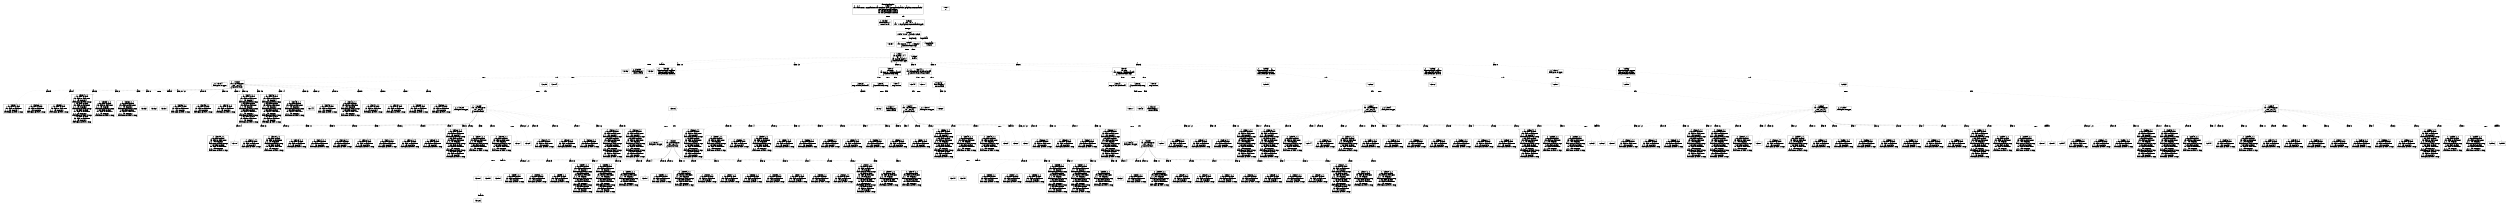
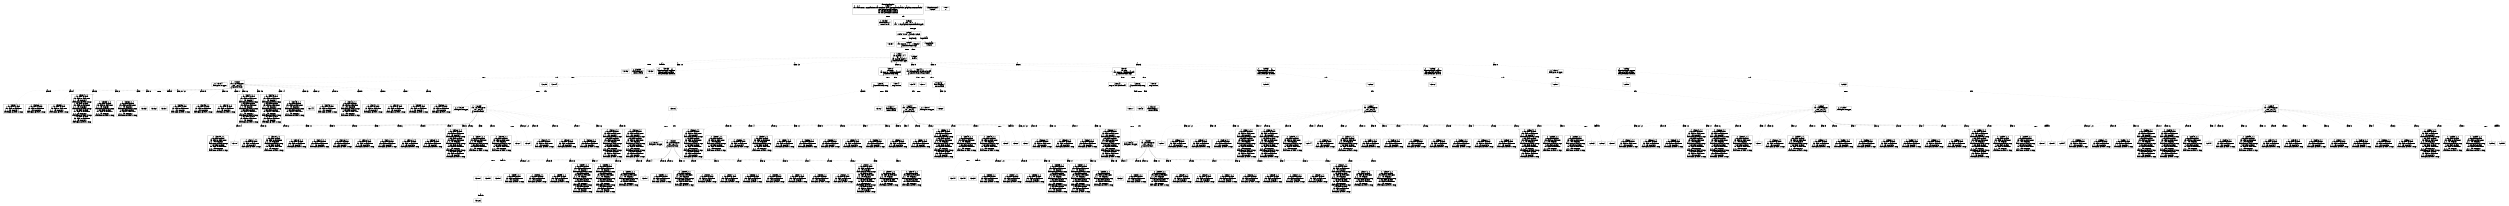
none -> (932, 9)
(905, 28) -> (910, 29)
(860, 85) -> none
(1388, 109) -> none
none -> (973, 178)
